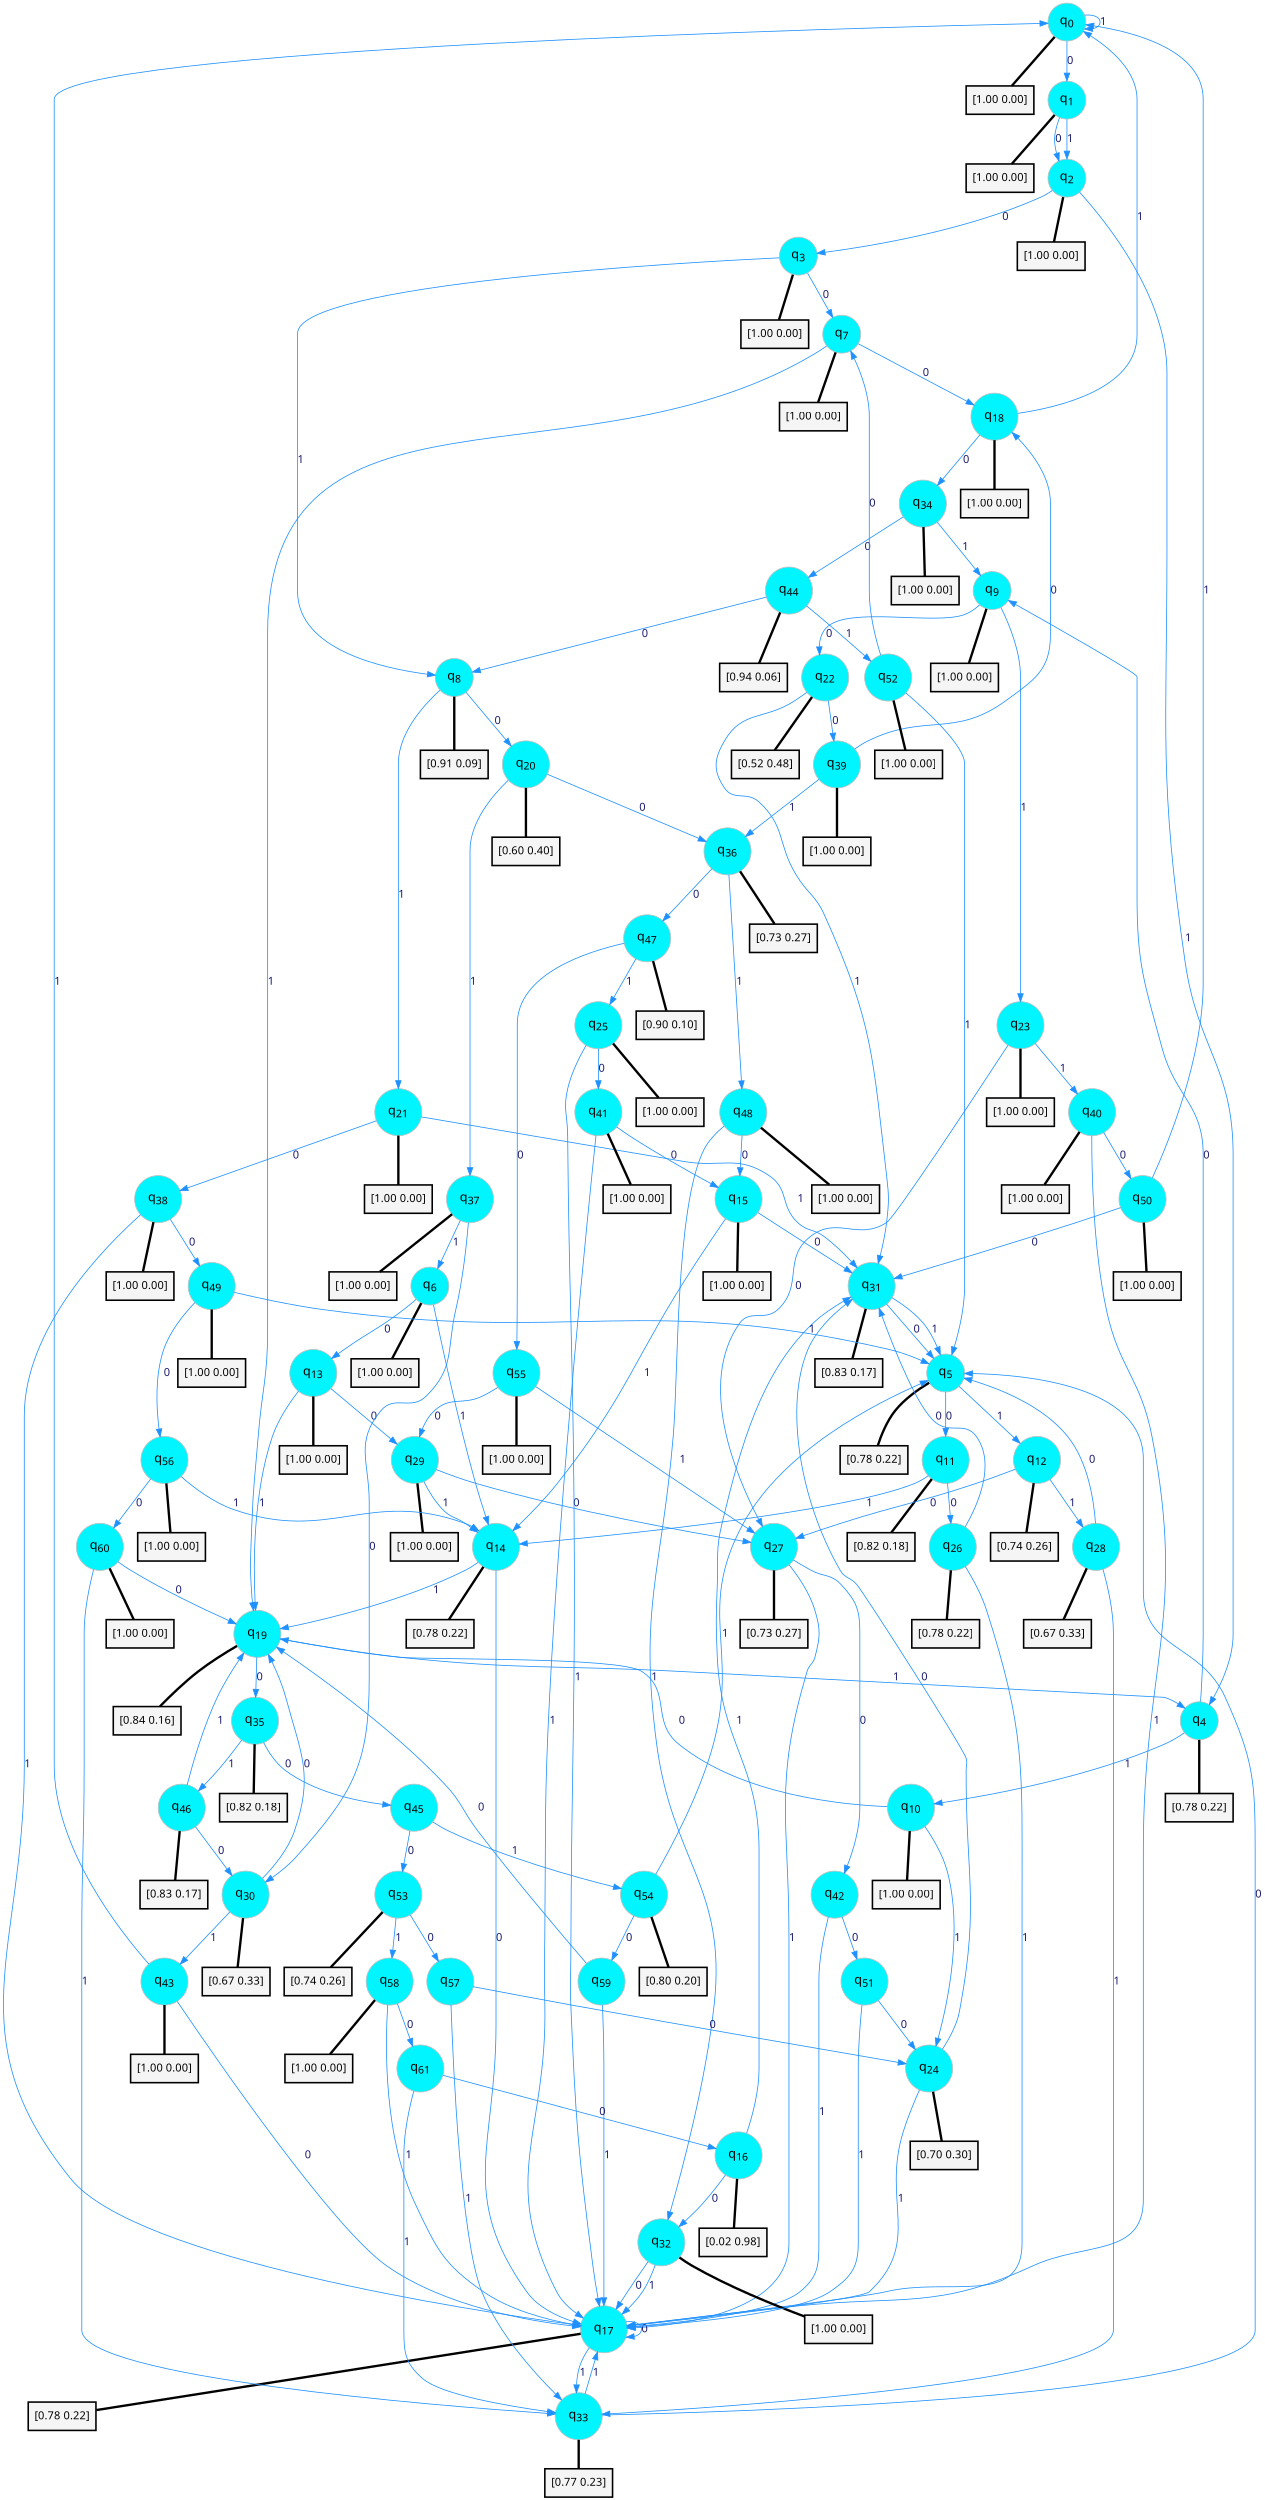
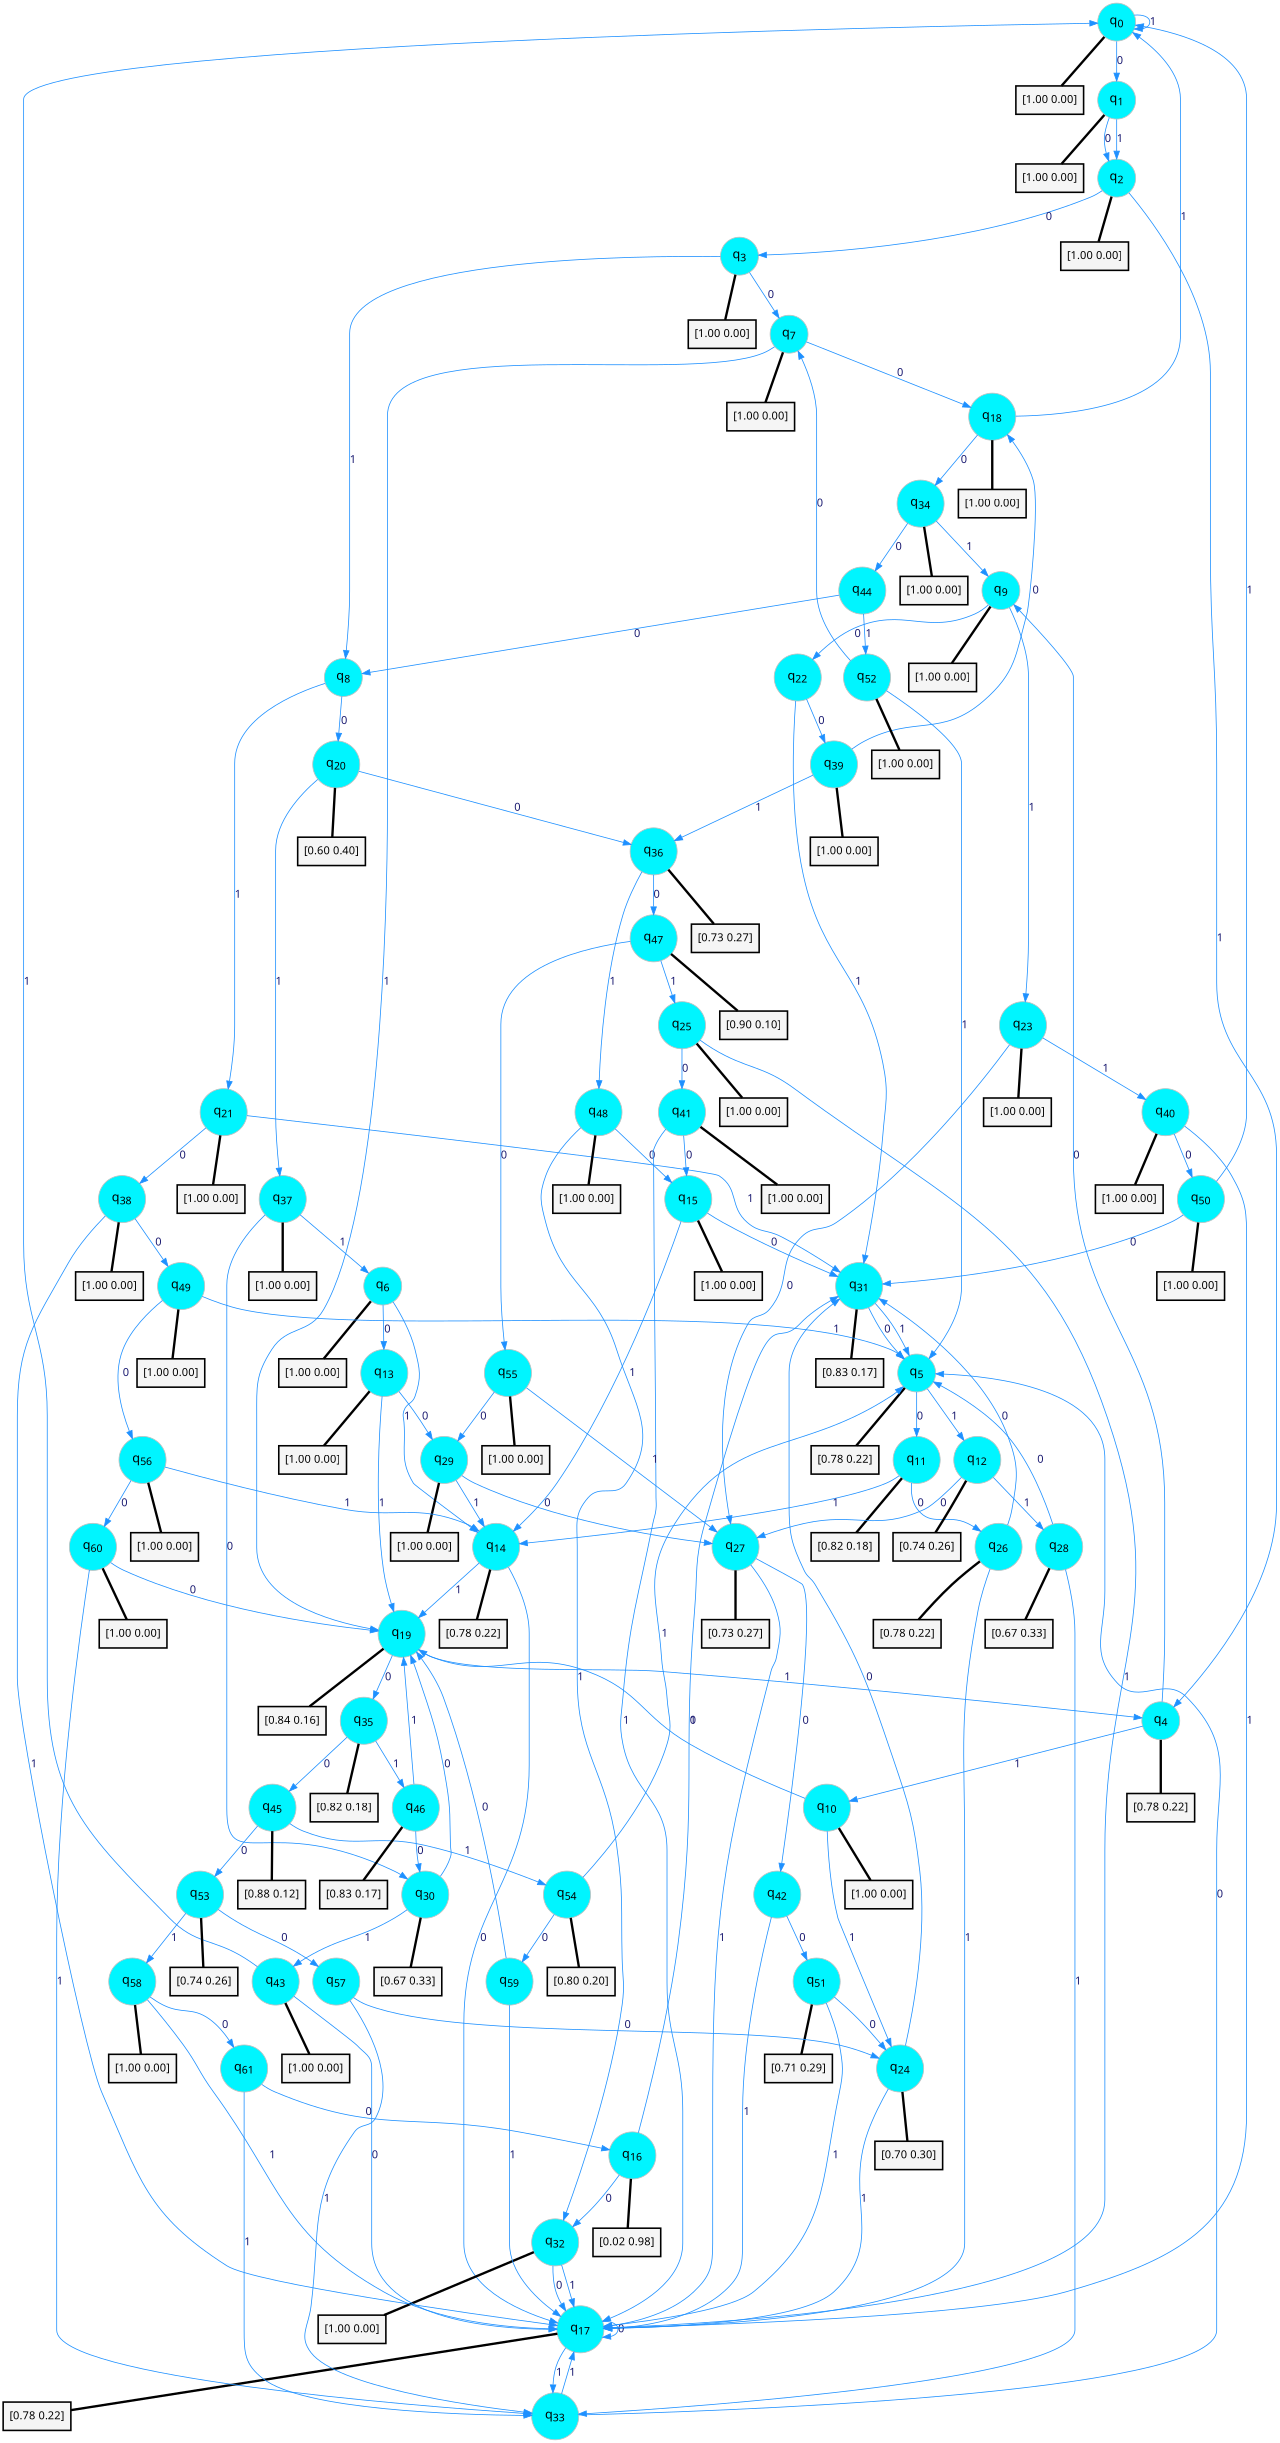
(754, 677) -> none
(454, 764) -> none
(765, 764) -> none
none -> (272, 1895)
none -> (799, 2068)
(579, 2483) -> none
